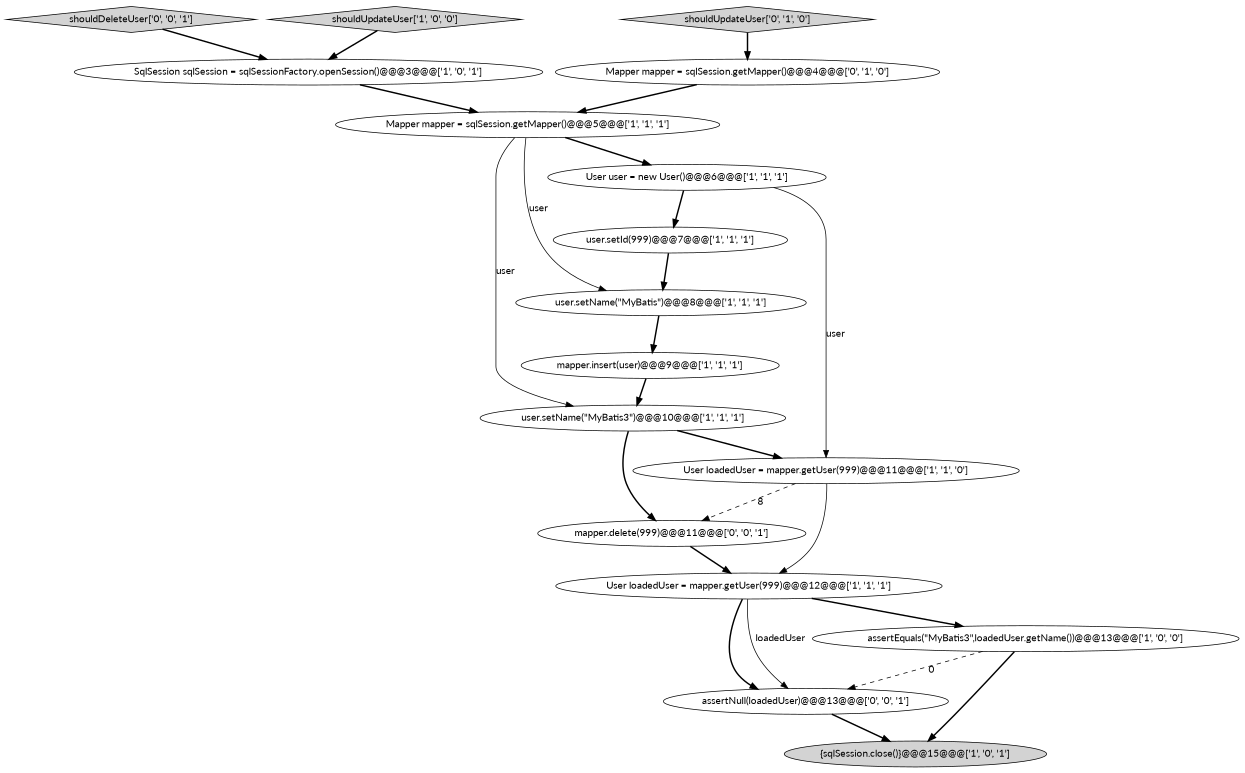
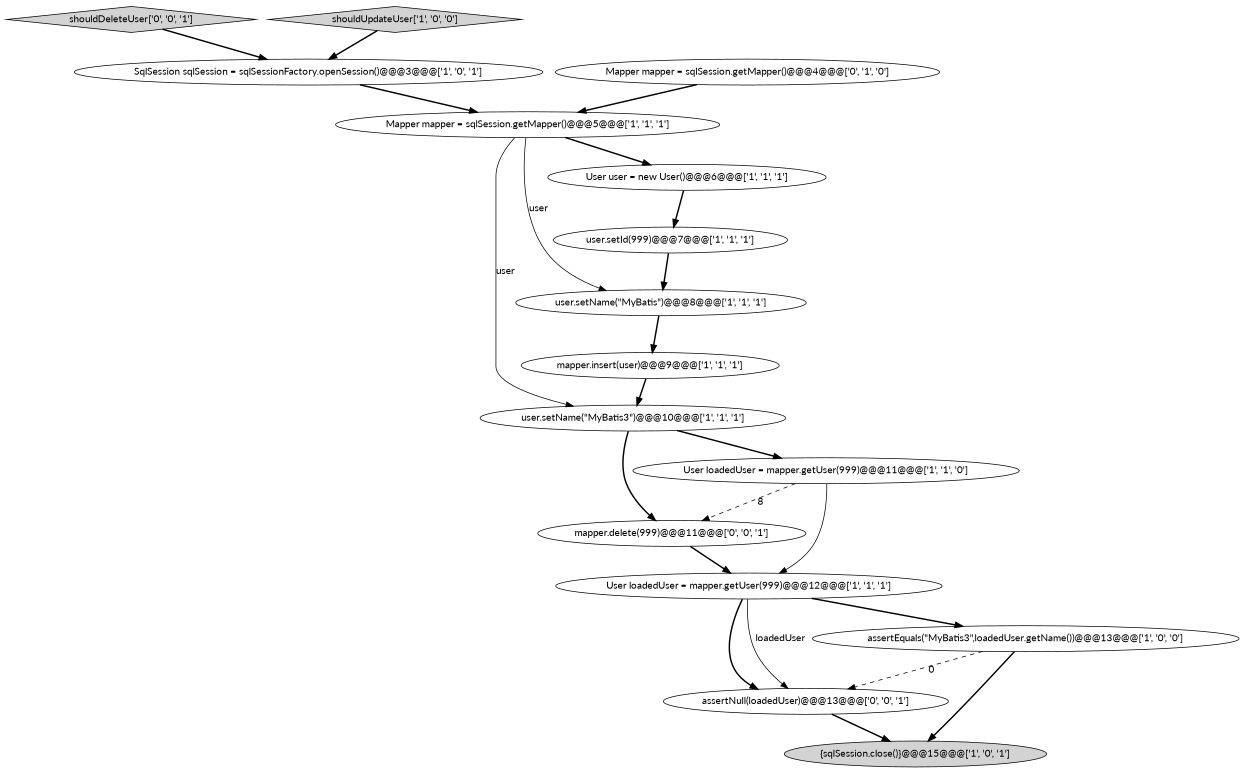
(748, 19) -> none
(826, 305) -> none
